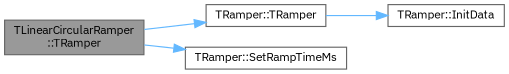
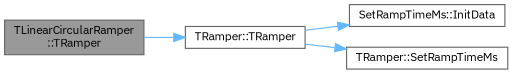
(446, 16) -> (427, 16)
(159, 47) -> (320, 46)
